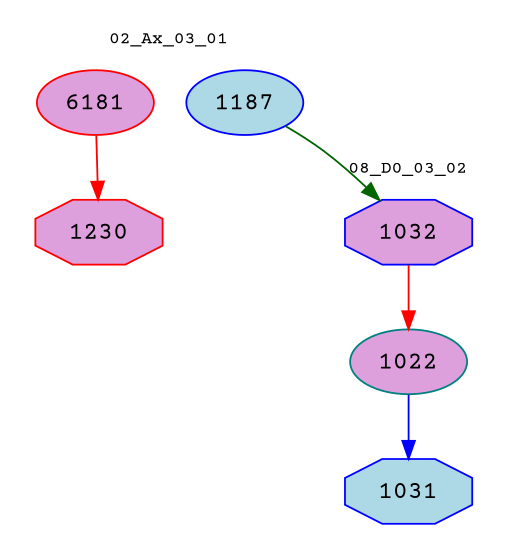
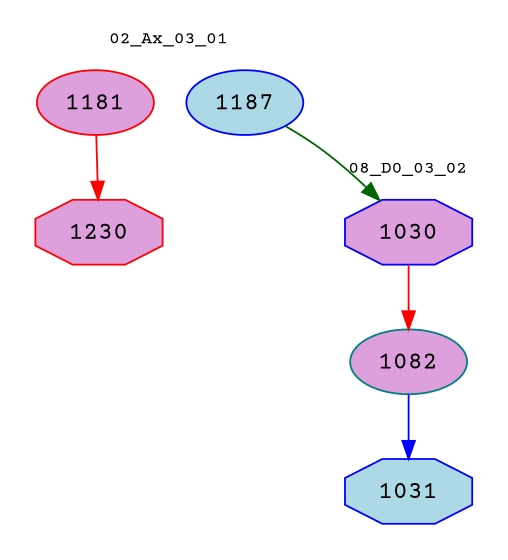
(95, 103) -> (95, 103)
(409, 232) -> (409, 232)
(409, 362) -> (409, 362)
